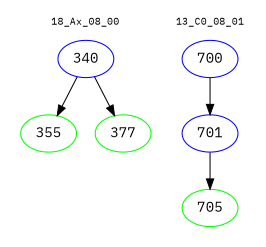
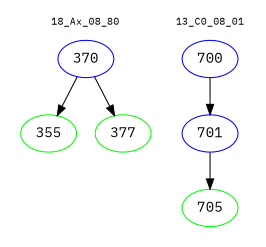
(86, 22) -> (86, 22)
(86, 59) -> (86, 59)
